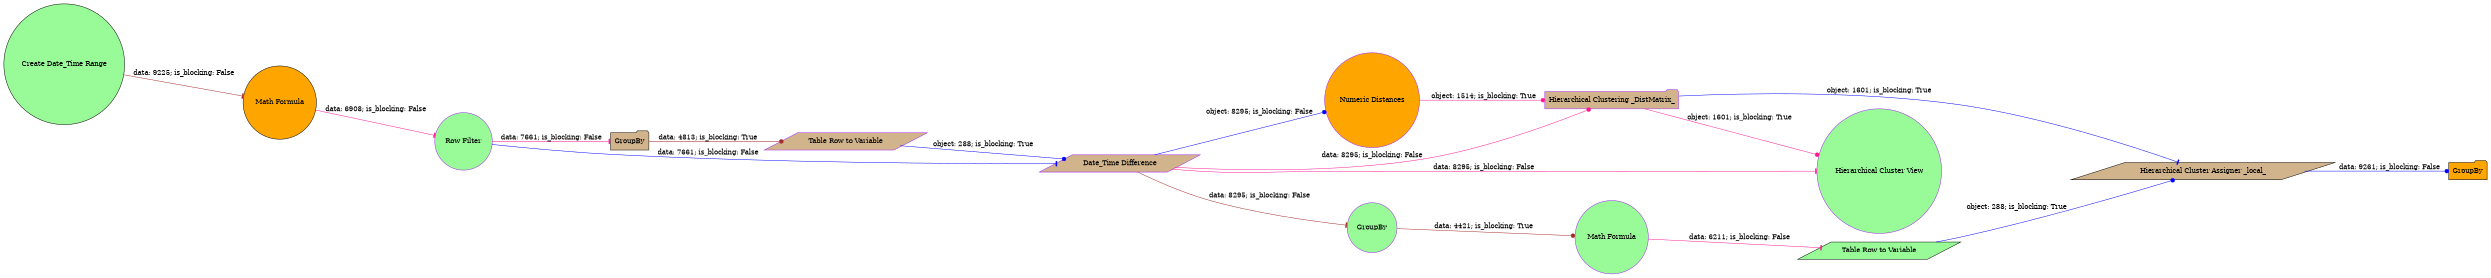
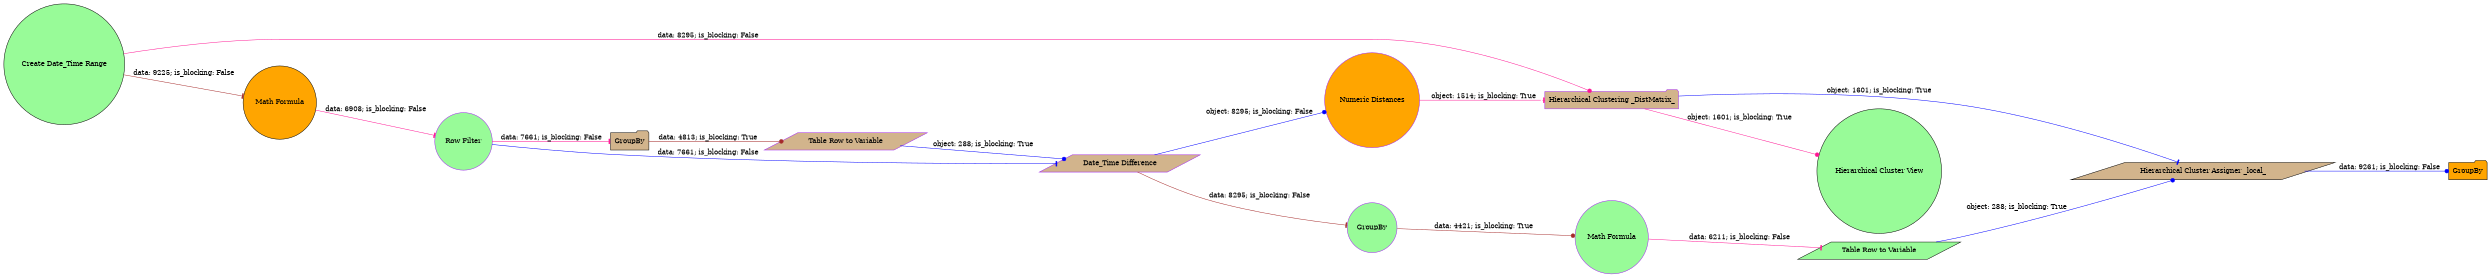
(1480, 100) -> (1480, 100)
(1384, 164) -> (859, 39)
(1493, 171) -> none
(1879, 171) -> (1879, 171)
